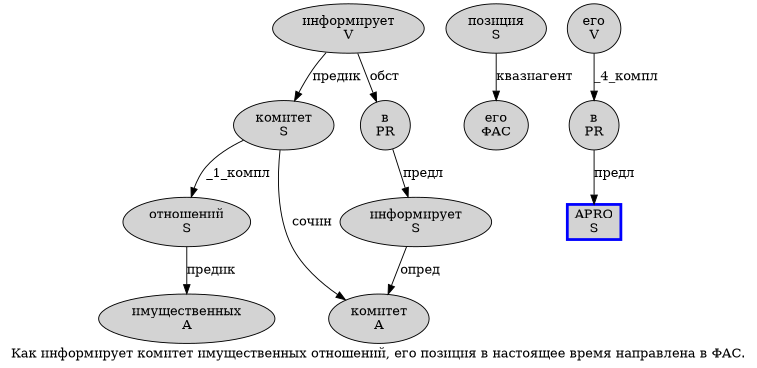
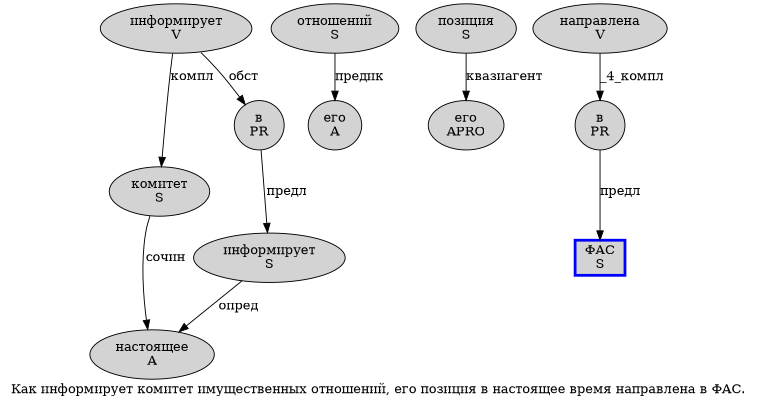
(594, 29) -> (600, 29)
(337, 77) -> (192, 77)
(496, 125) -> (466, 125)
(214, 159) -> none
(594, 222) -> (600, 258)
(187, 319) -> (335, 125)
(379, 319) -> (152, 355)
